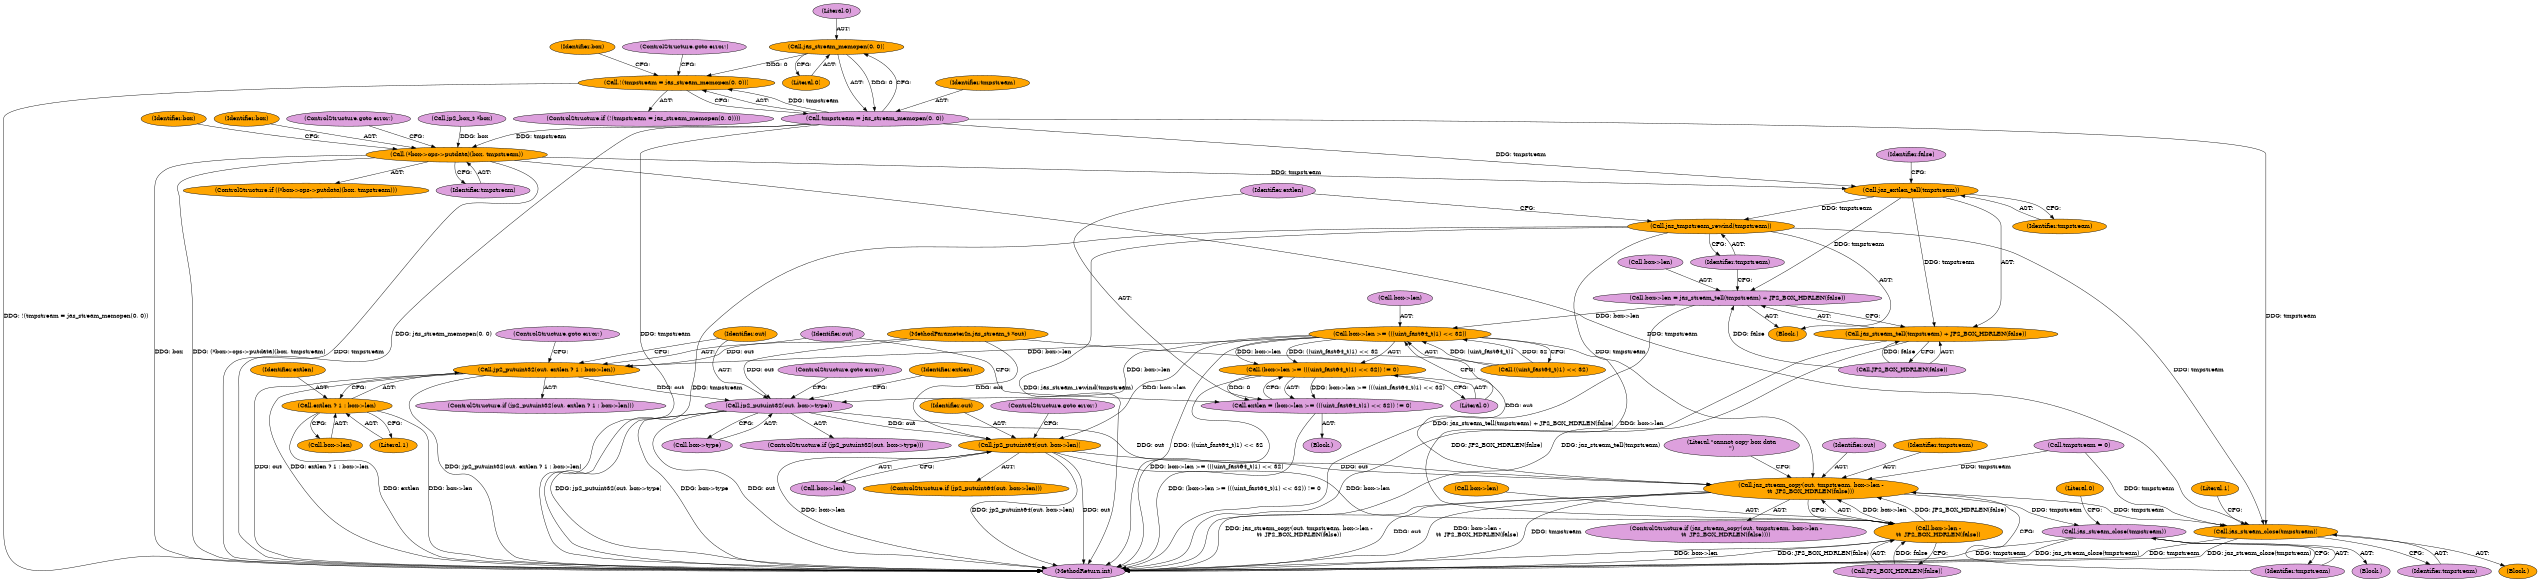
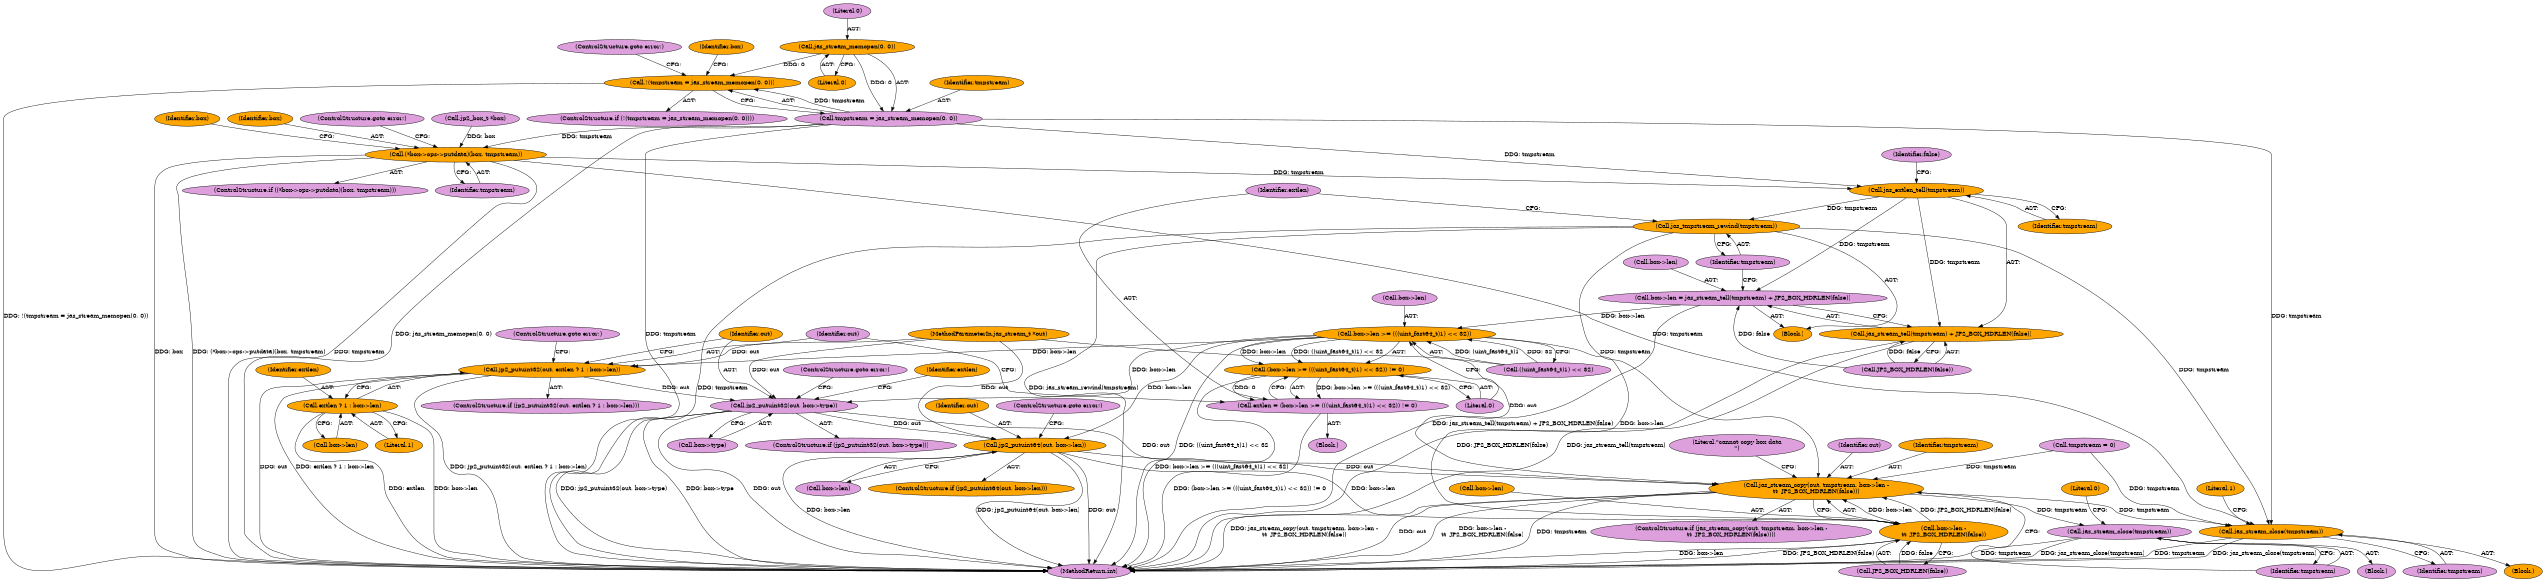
(896, 79) -> none
(306, 191) -> (305, 191)
(1543, 370) -> (1549, 370)
